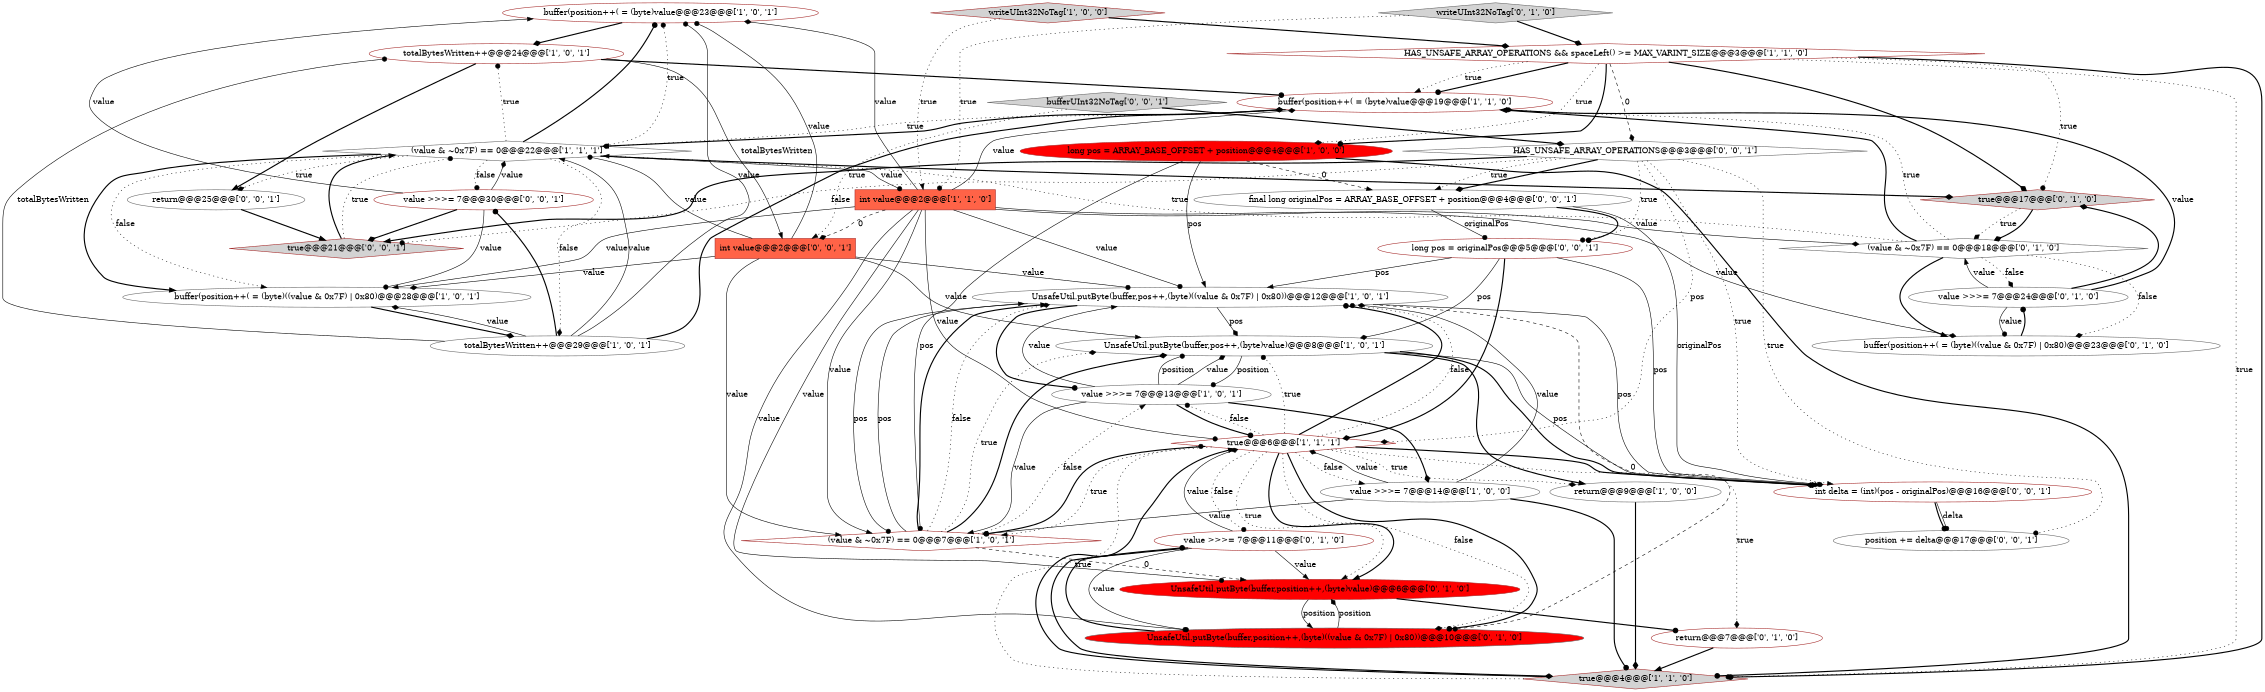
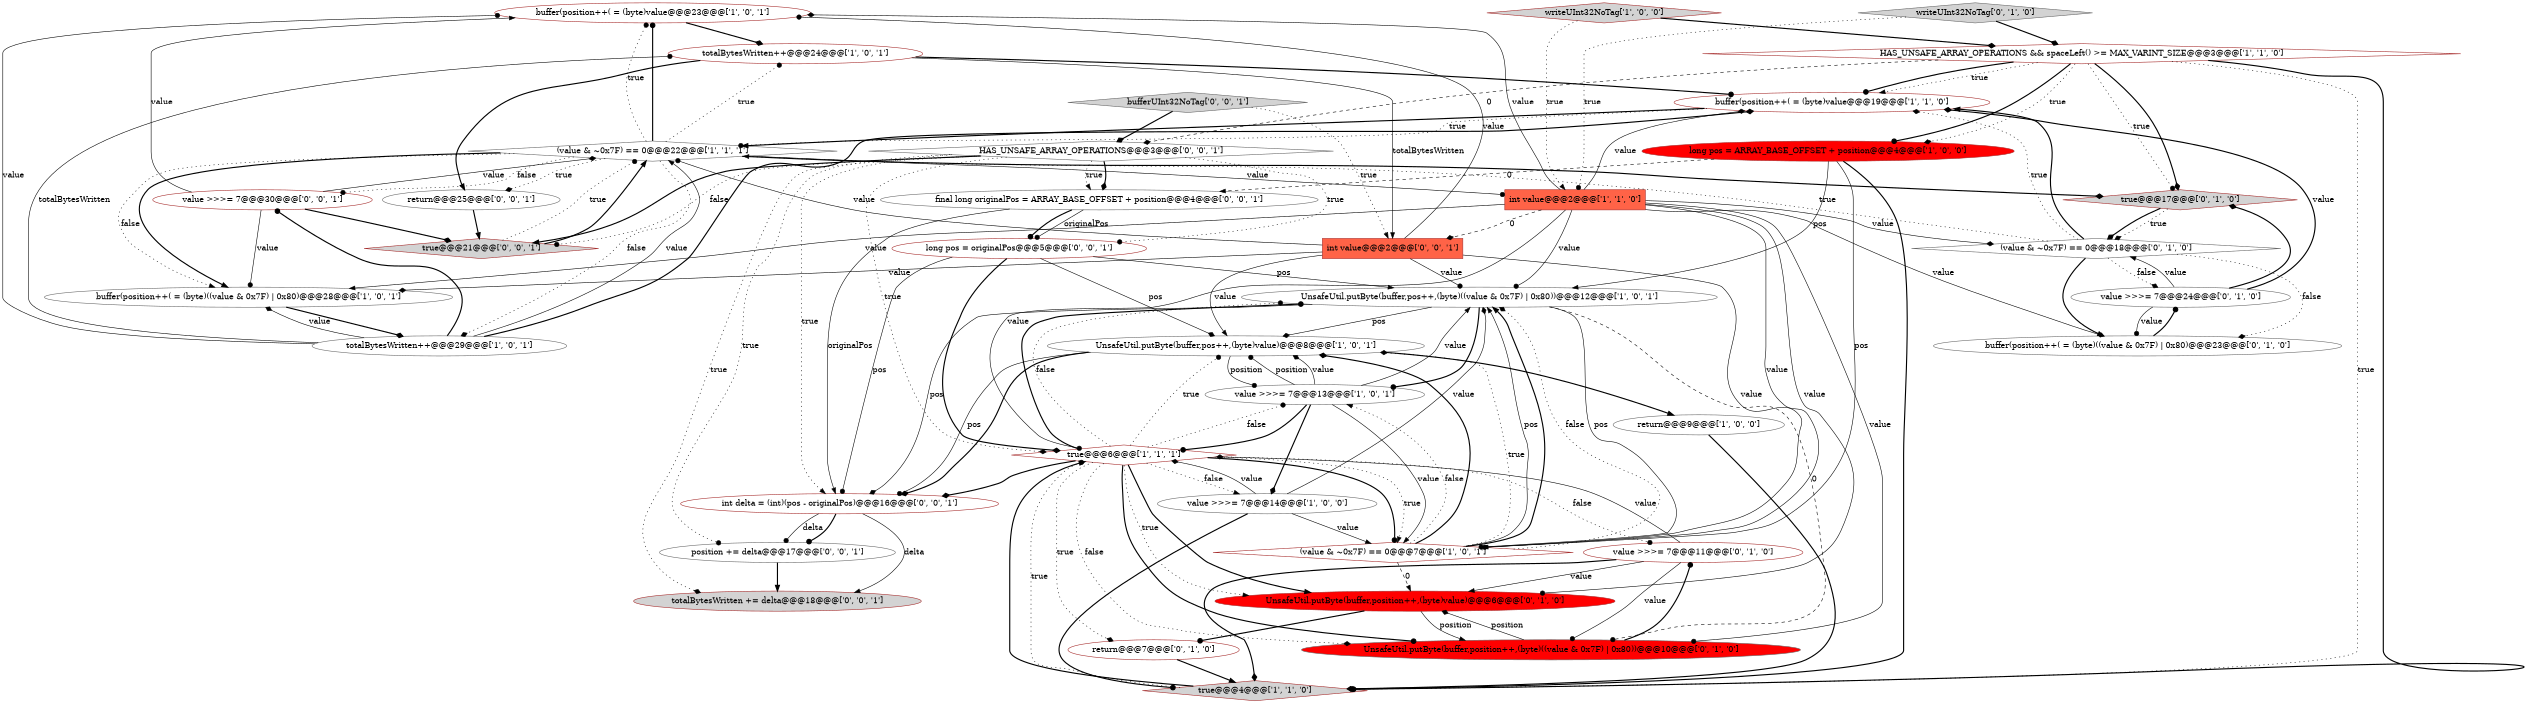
(1697, 297) -> (893, 297)
(1446, 479) -> none
none -> (777, 601)
